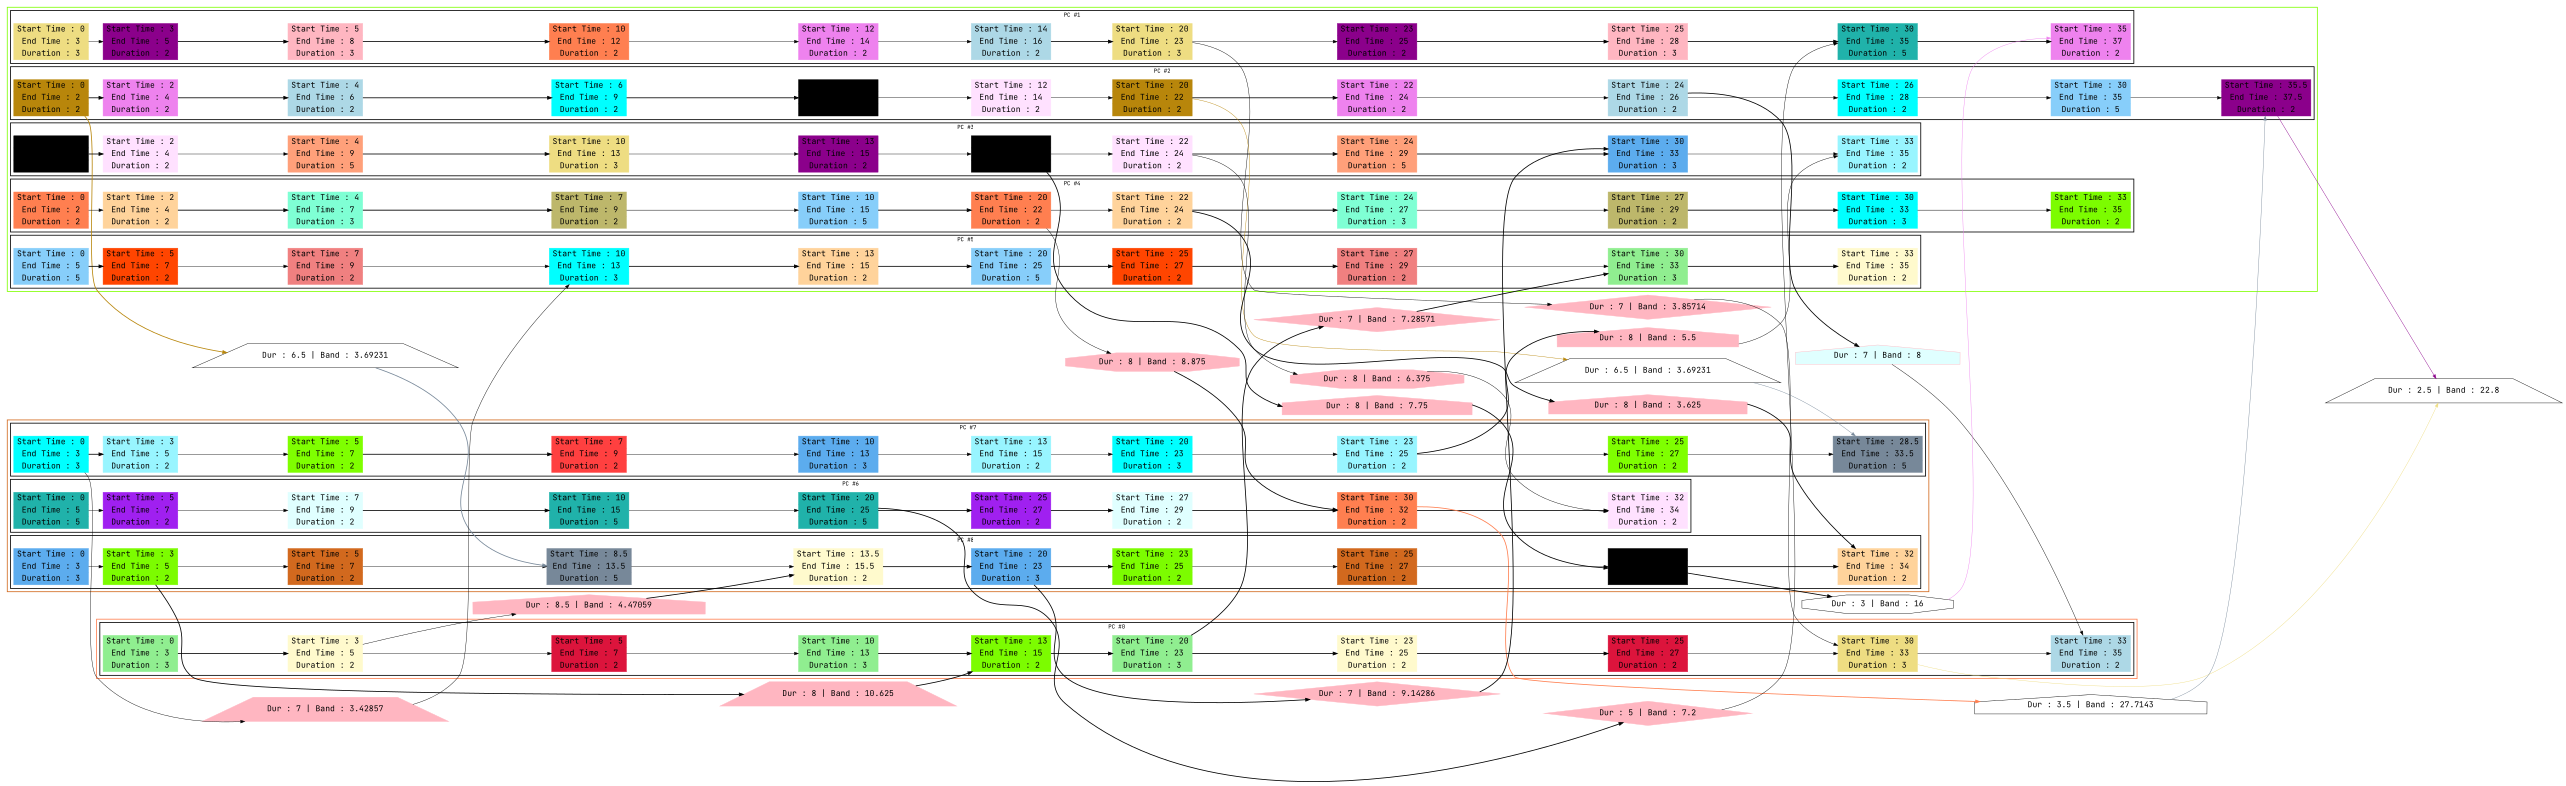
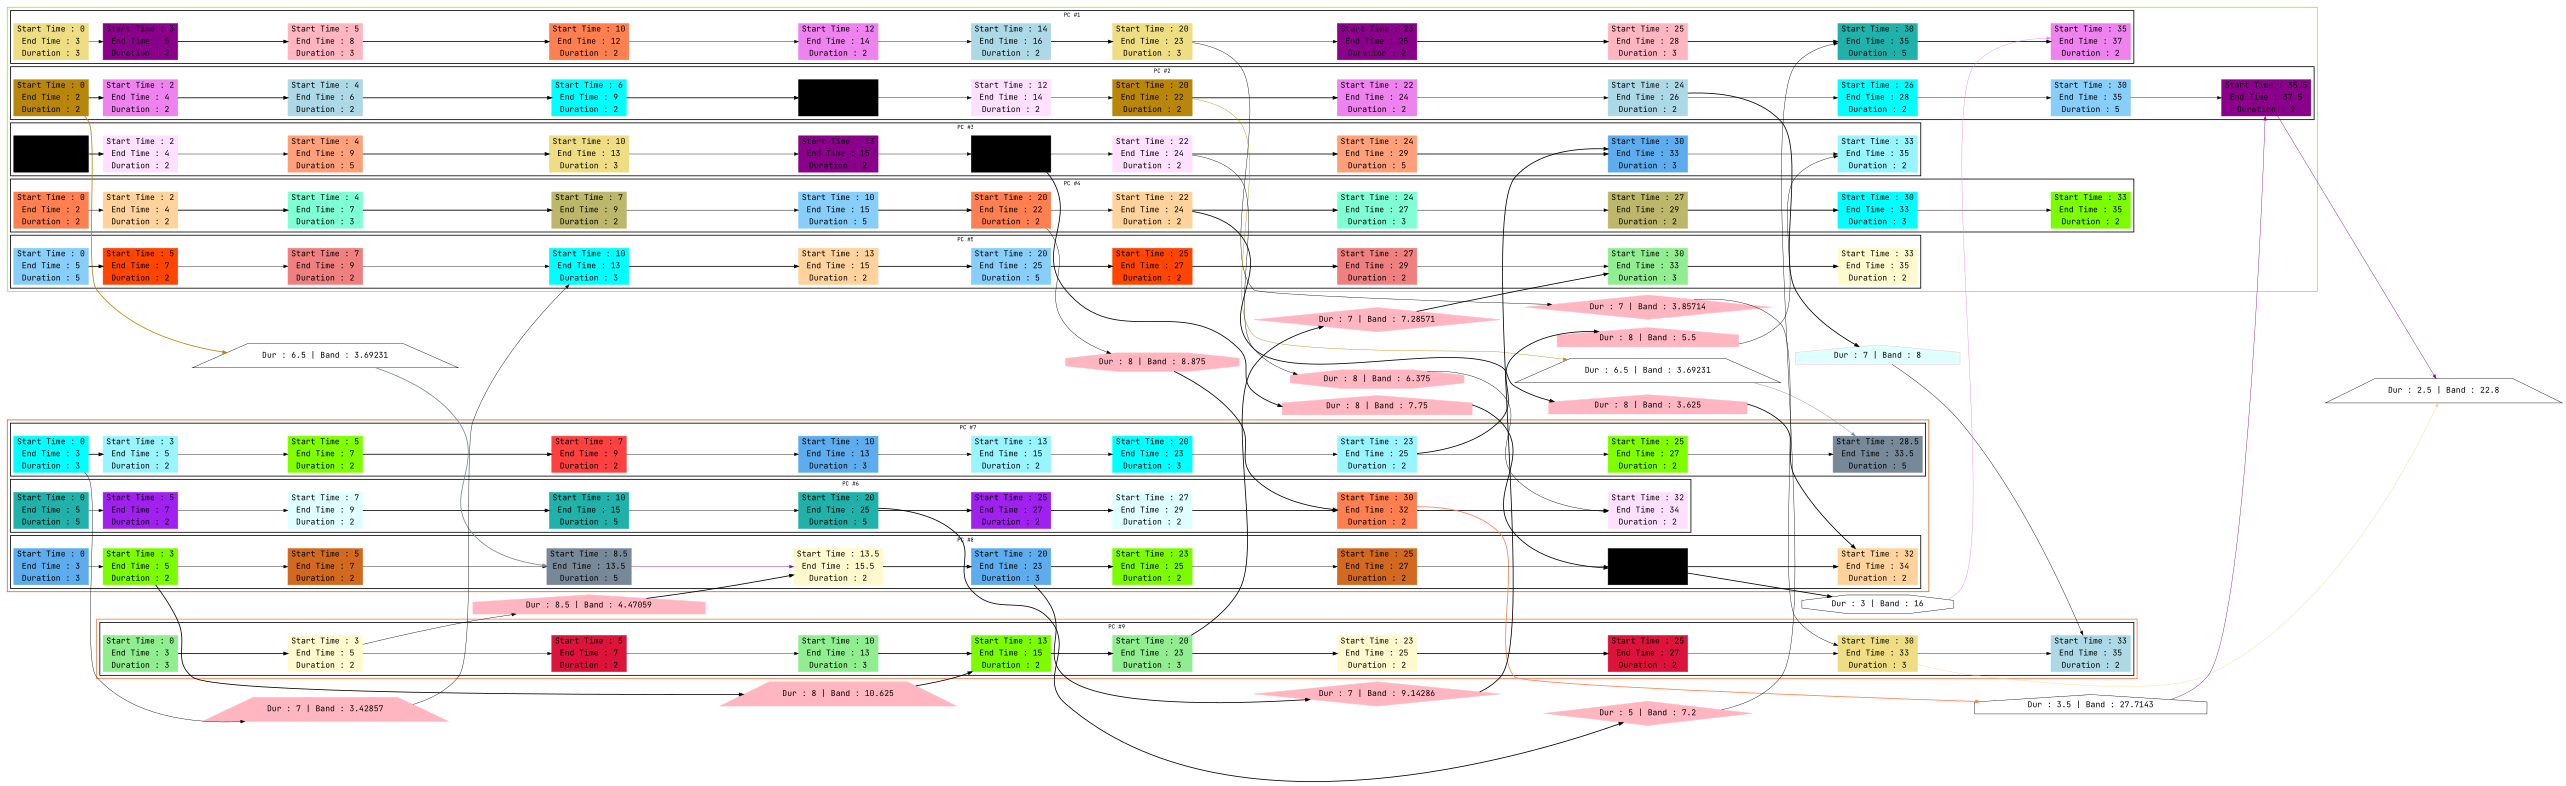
(2248, 423) -> (2248, 423)
(710, 567) -> (710, 567)
(1117, 627) -> (1117, 627)
